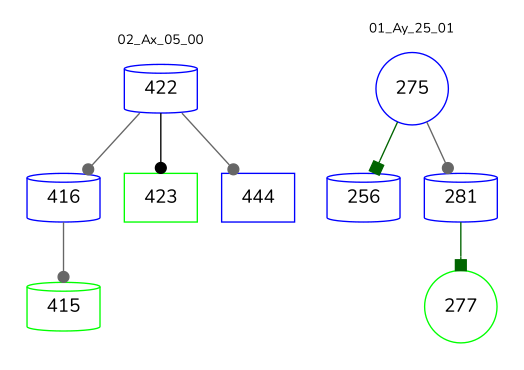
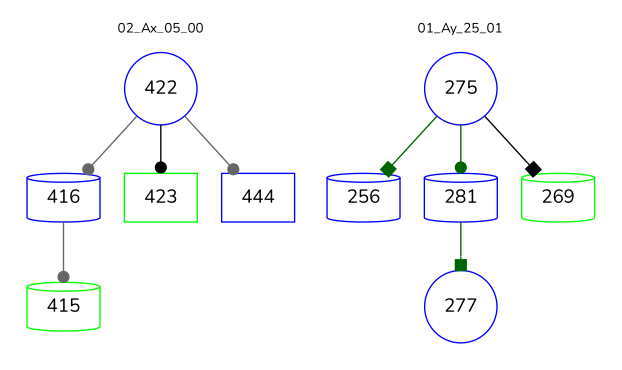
(161, 89) -> (161, 89)
(436, 142) -> (461, 143)
none -> (558, 198)
(461, 307) -> (461, 307)
